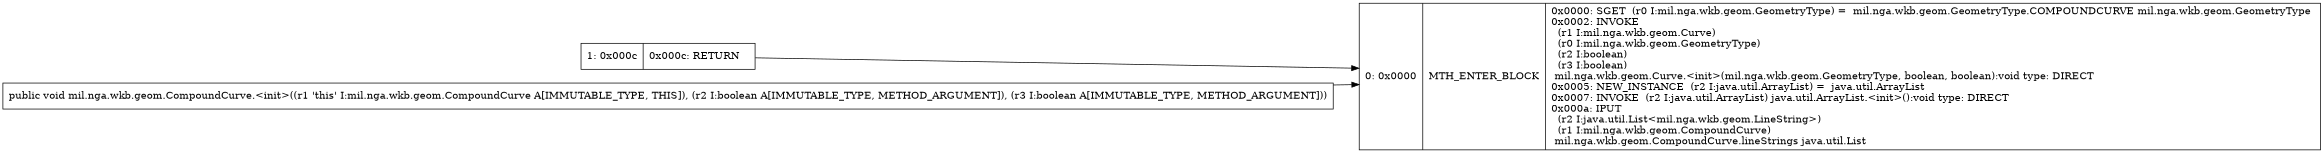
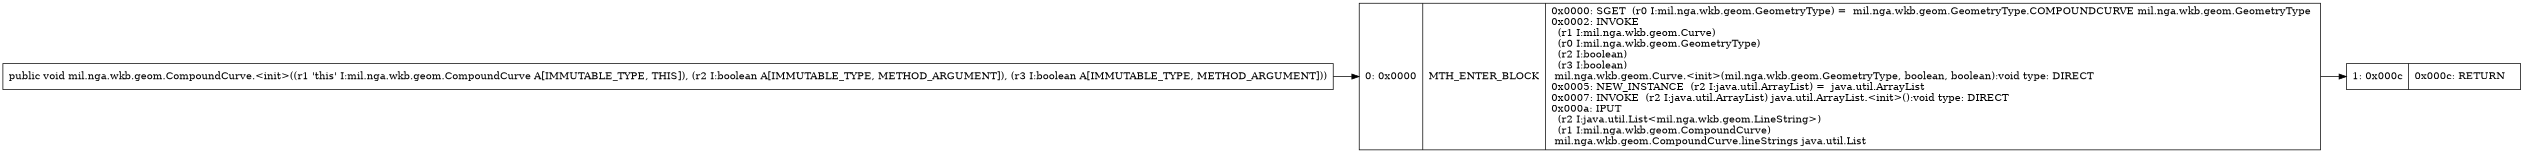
(1053, 63) -> (2330, 77)
